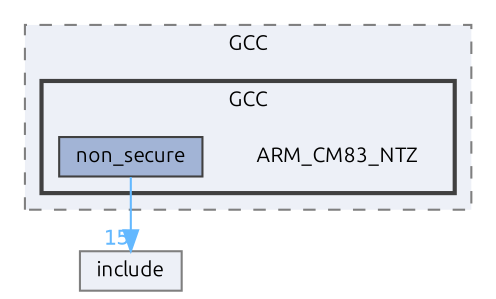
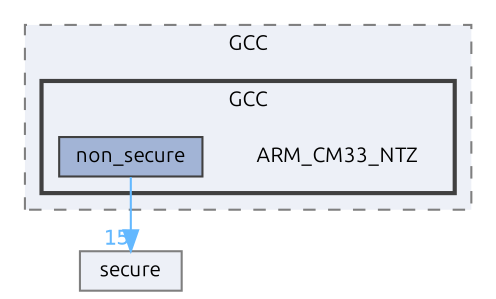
(338, 157) -> (338, 157)
(131, 271) -> (131, 271)
